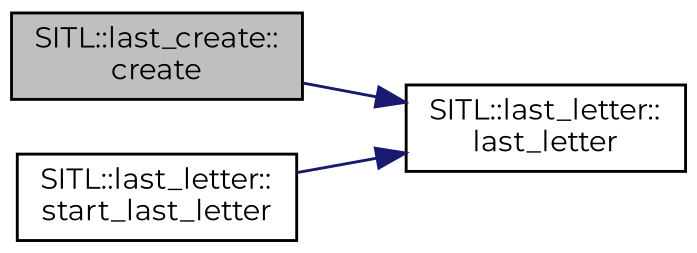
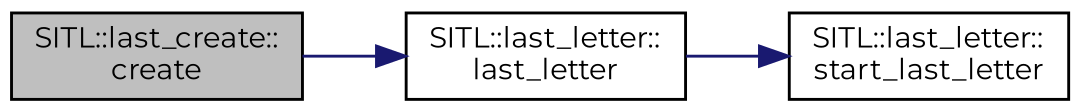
(337, 165) -> (722, 56)
